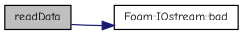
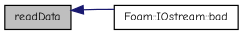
(87, 25) -> (99, 9)
